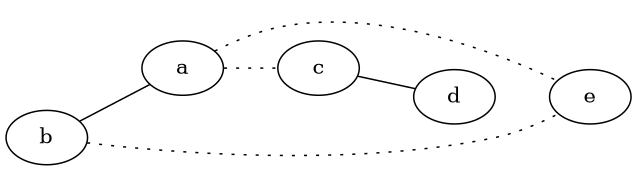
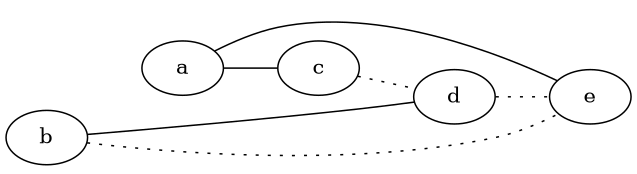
(388, 27) -> (388, 27)
(251, 68) -> (251, 68)
(386, 82) -> (386, 82)
none -> (523, 97)
(115, 103) -> (251, 120)
